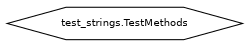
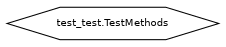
(125, 23) -> (113, 23)
